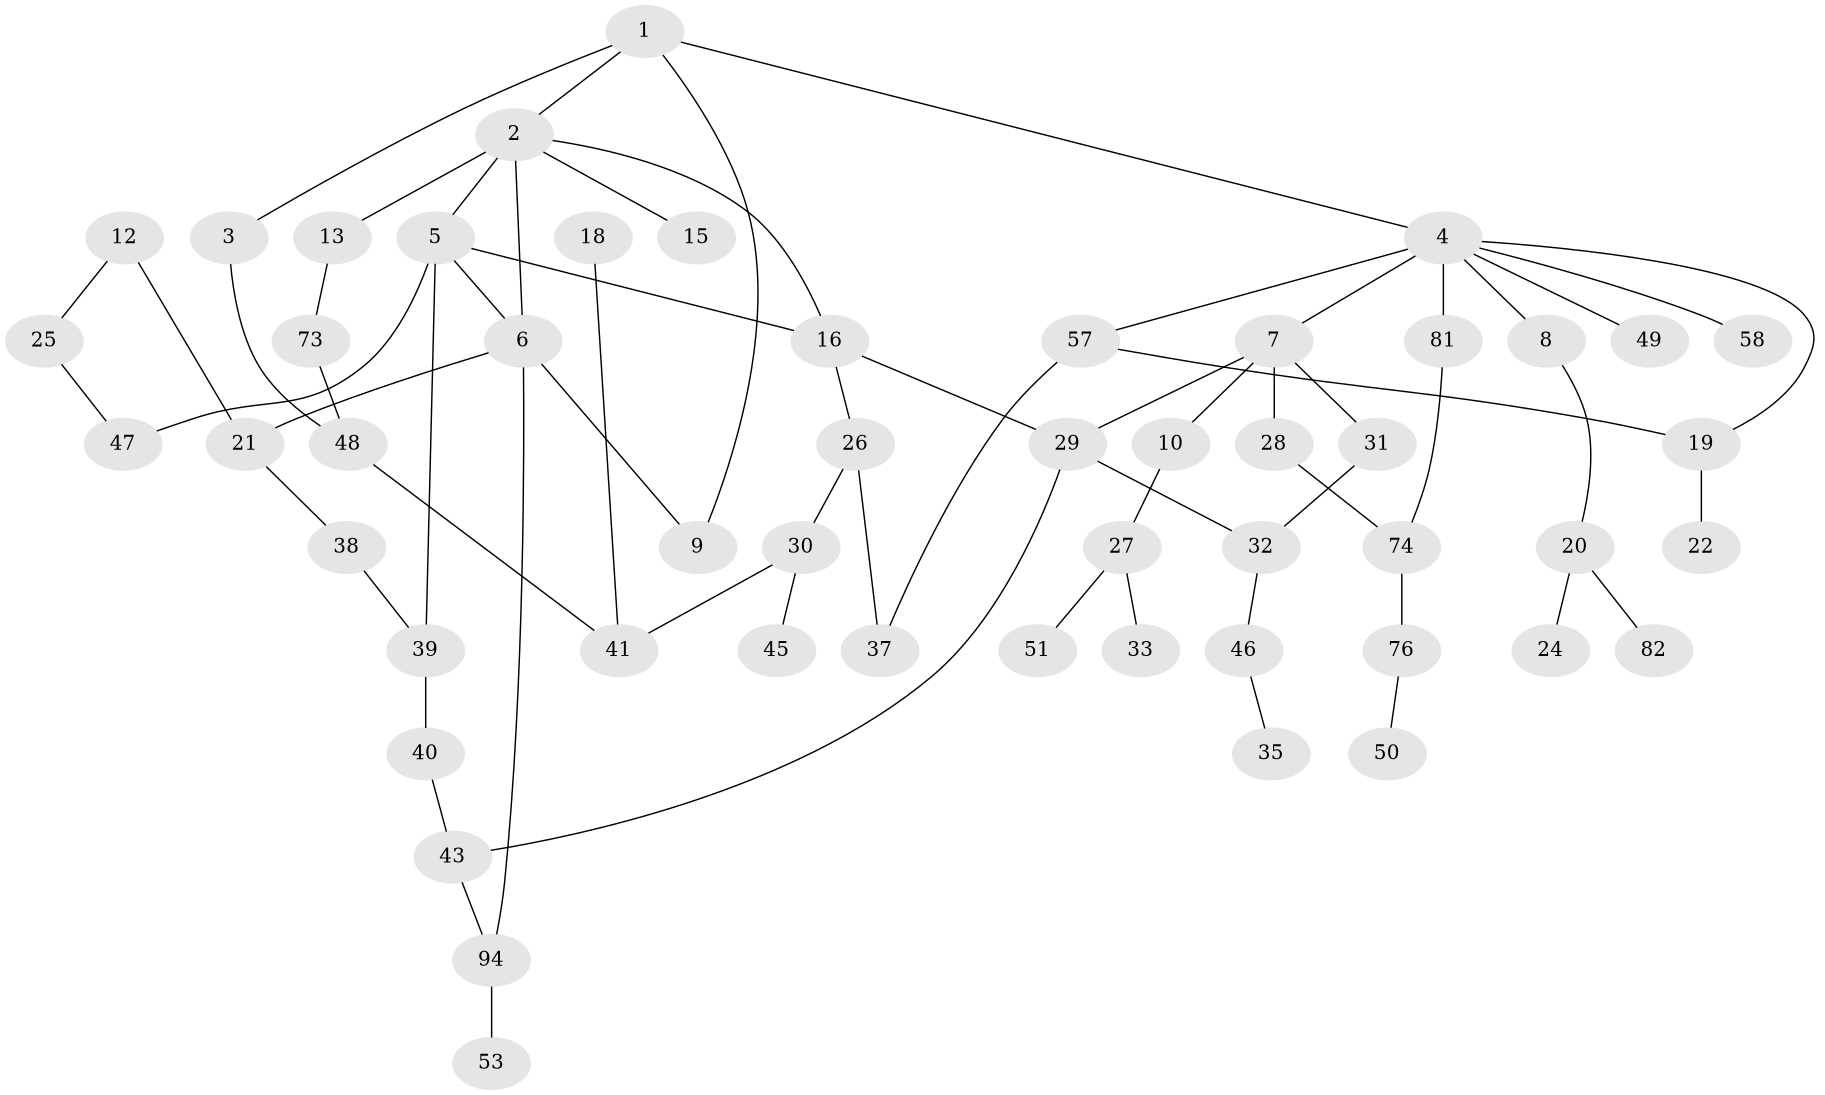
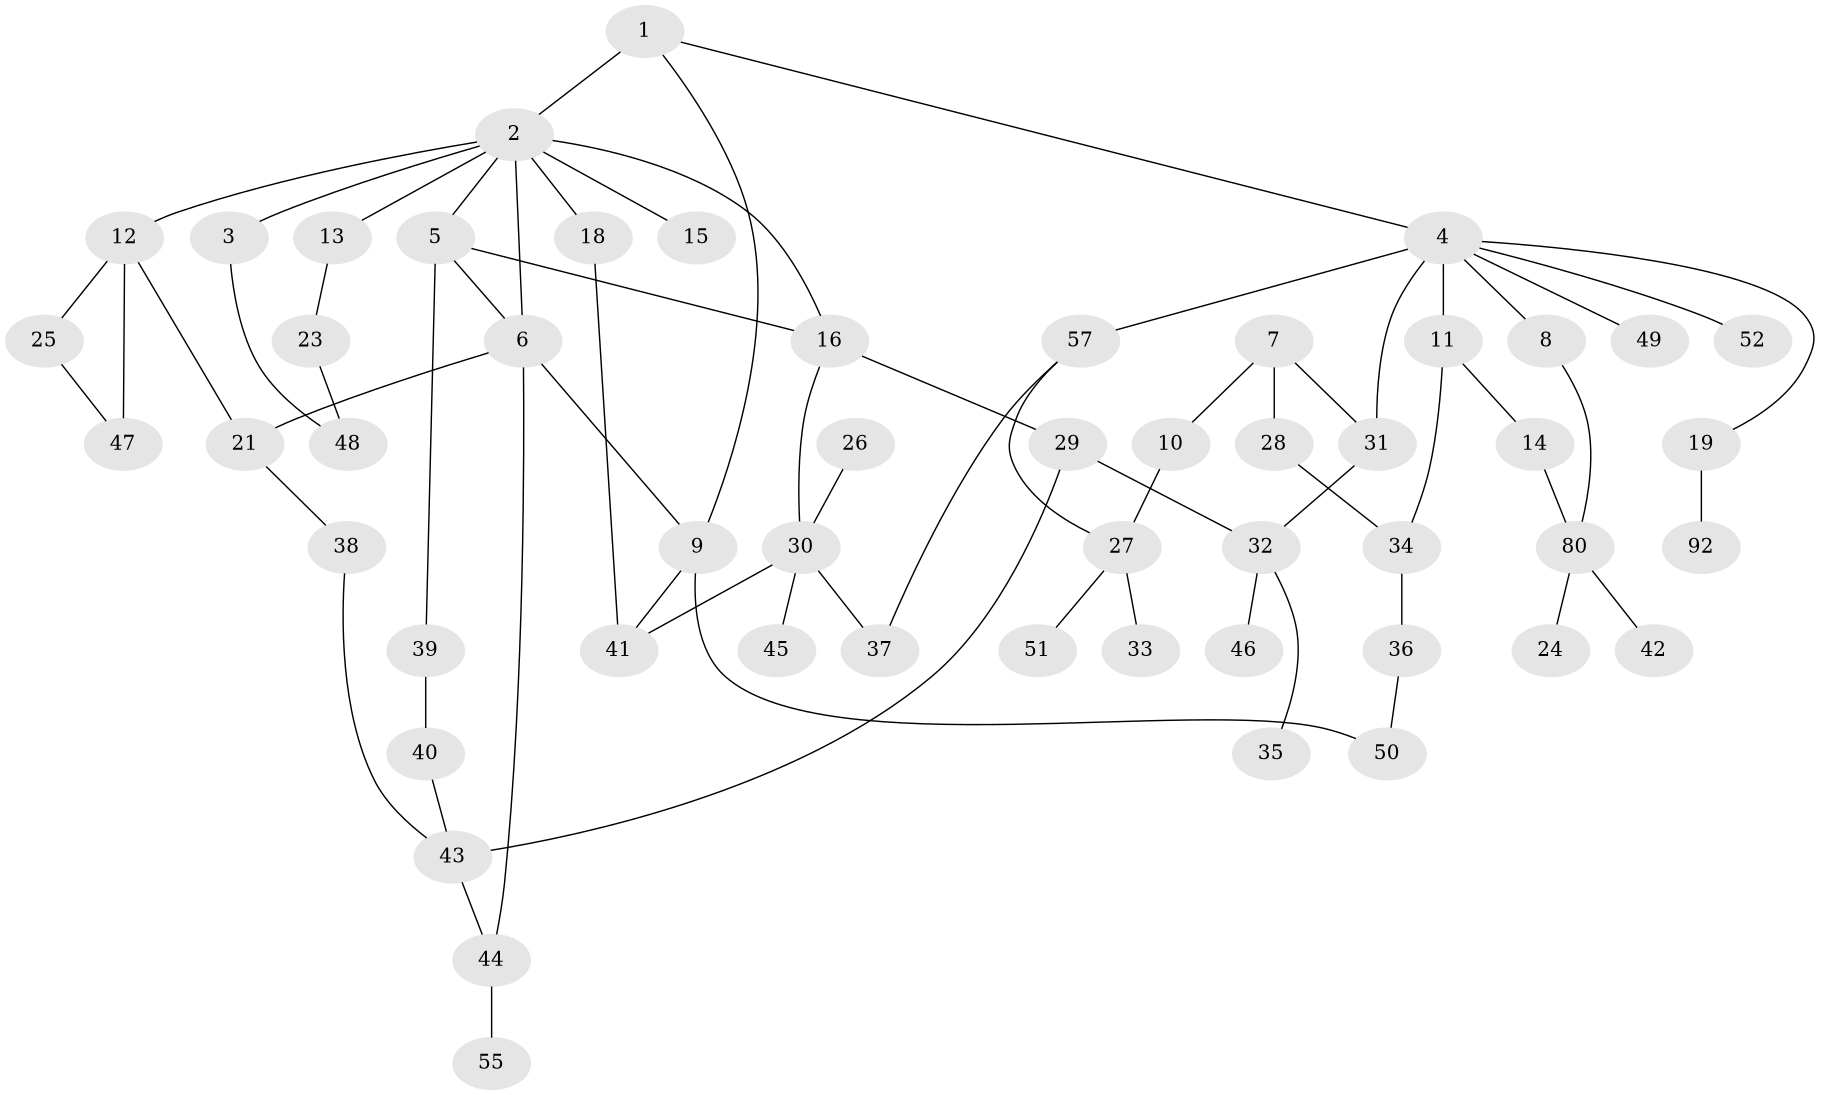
(431, 125) -> (369, 181)
none -> (314, 174)
none -> (554, 186)
(1359, 290) -> (1386, 335)
(311, 341) -> (311, 341)
(1443, 341) -> (1443, 341)
(1753, 341) -> (1753, 341)
(1392, 390) -> (1011, 458)
(843, 393) -> (801, 443)
(1171, 393) -> none
(314, 394) -> (124, 341)
none -> (1535, 444)
(868, 547) -> (841, 599)
(484, 548) -> (659, 599)
(1402, 548) -> (1402, 548)
(1575, 548) -> (1575, 548)
(1701, 548) -> (1701, 548)
(386, 599) -> (353, 718)
(1402, 651) -> (1402, 651)
(1654, 651) -> (1654, 651)
(1258, 702) -> (1298, 649)
none -> (982, 724)
(492, 960) -> (492, 960)
(492, 1064) -> (492, 1064)
